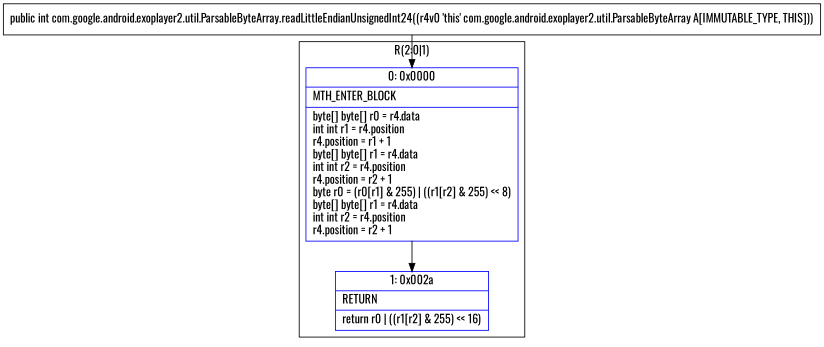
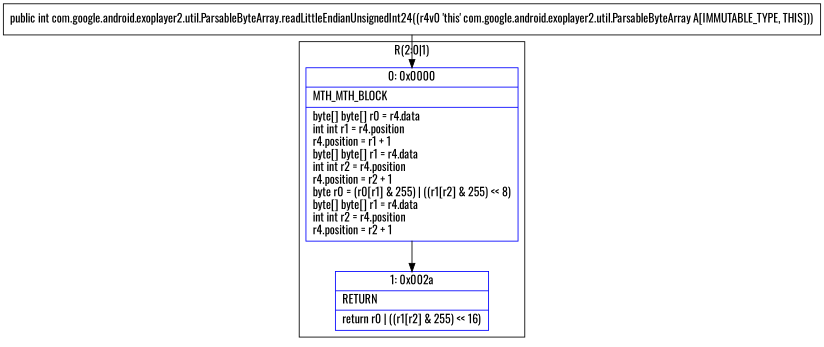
(355, 97) -> (350, 97)
